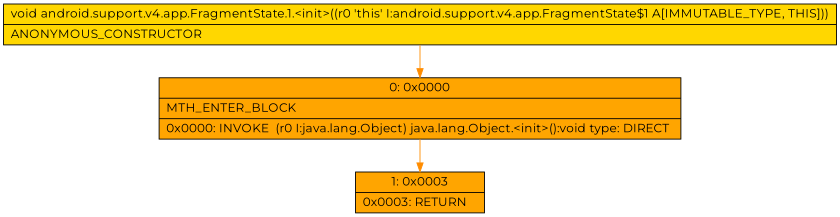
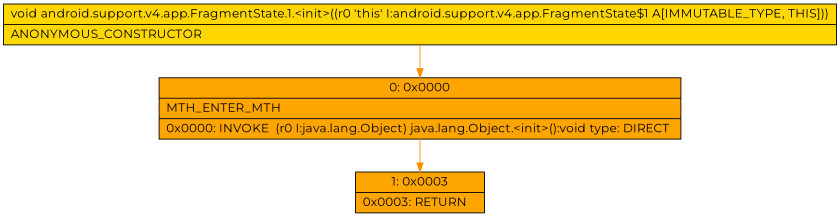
(232, 108) -> (224, 108)
